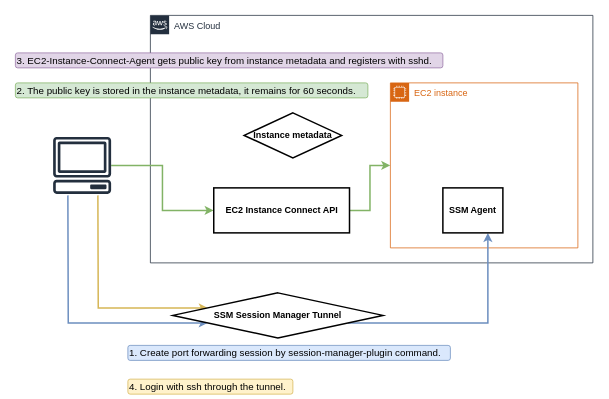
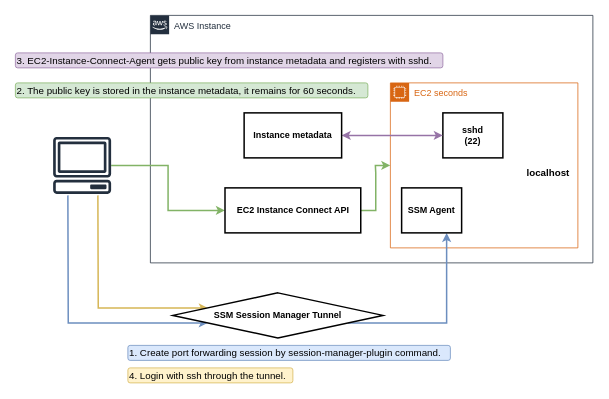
(195, 26) -> (203, 26)
(442, 94) -> (441, 94)
(293, 135) -> (293, 135)
none -> (392, 135)
none -> (473, 135)
none -> (552, 173)
(282, 210) -> (293, 210)
(473, 210) -> (432, 210)
(210, 387) -> (210, 375)
